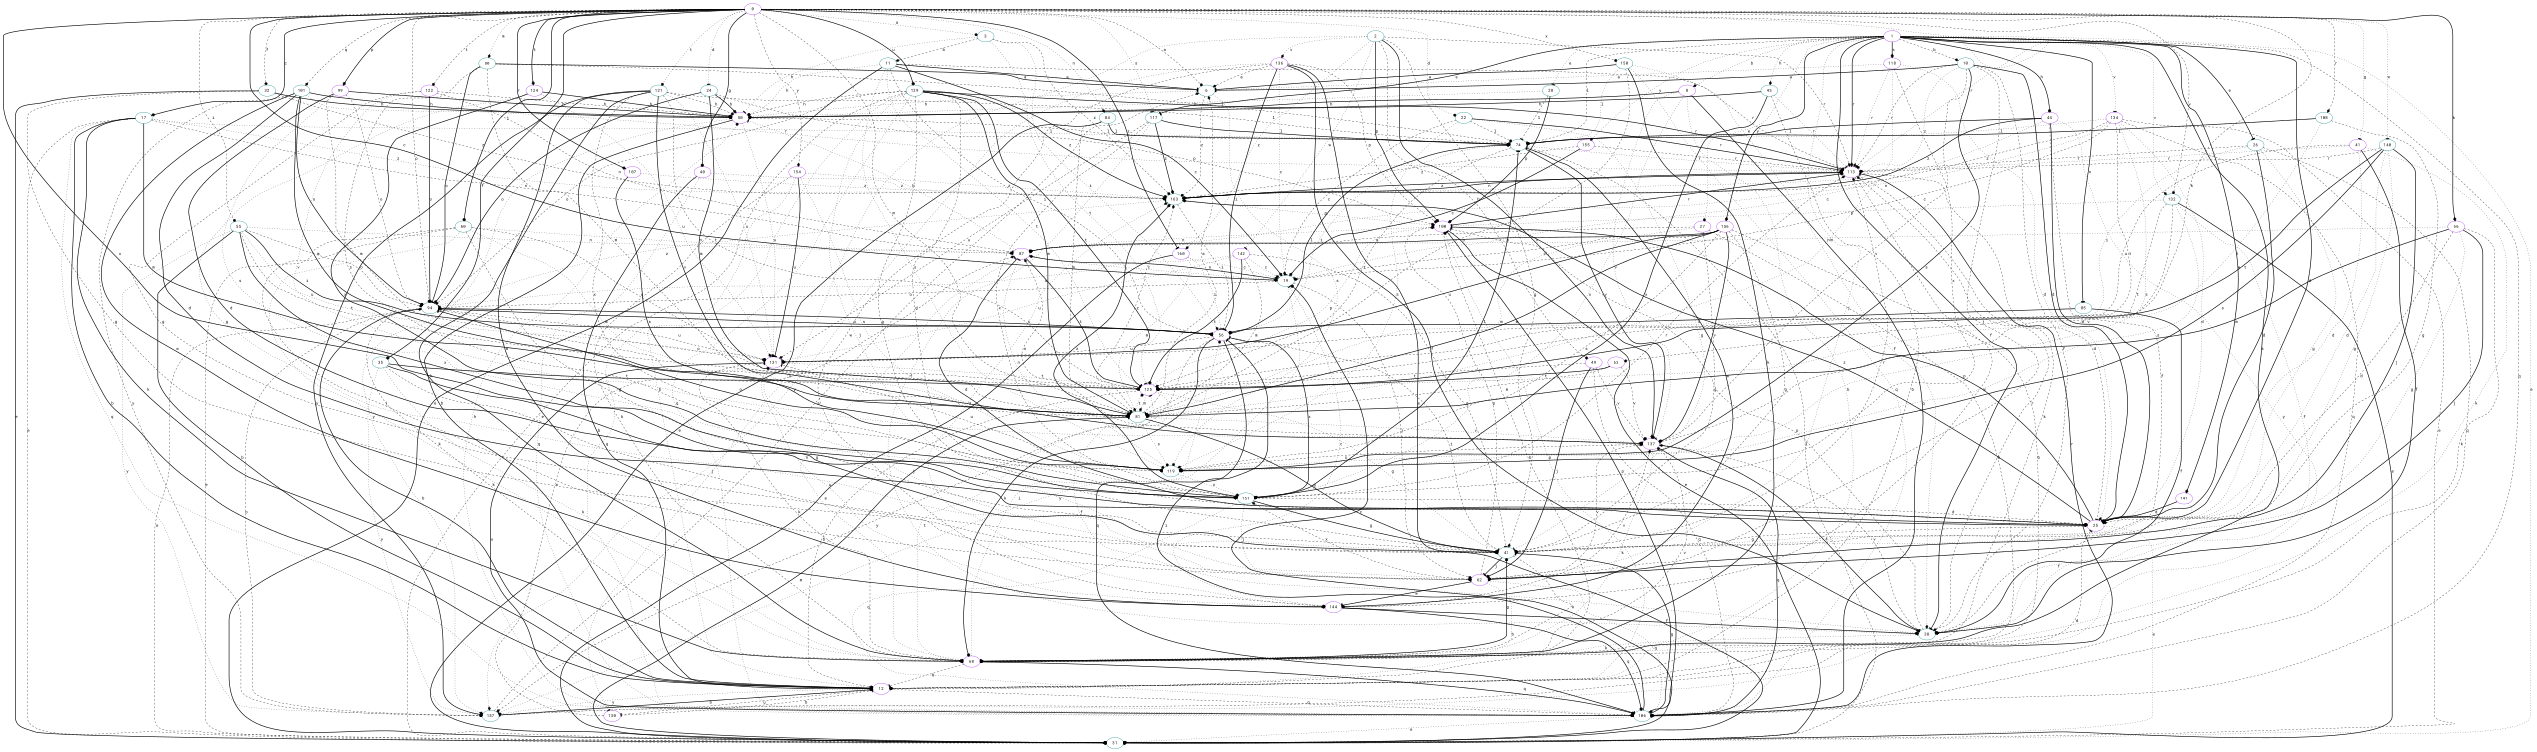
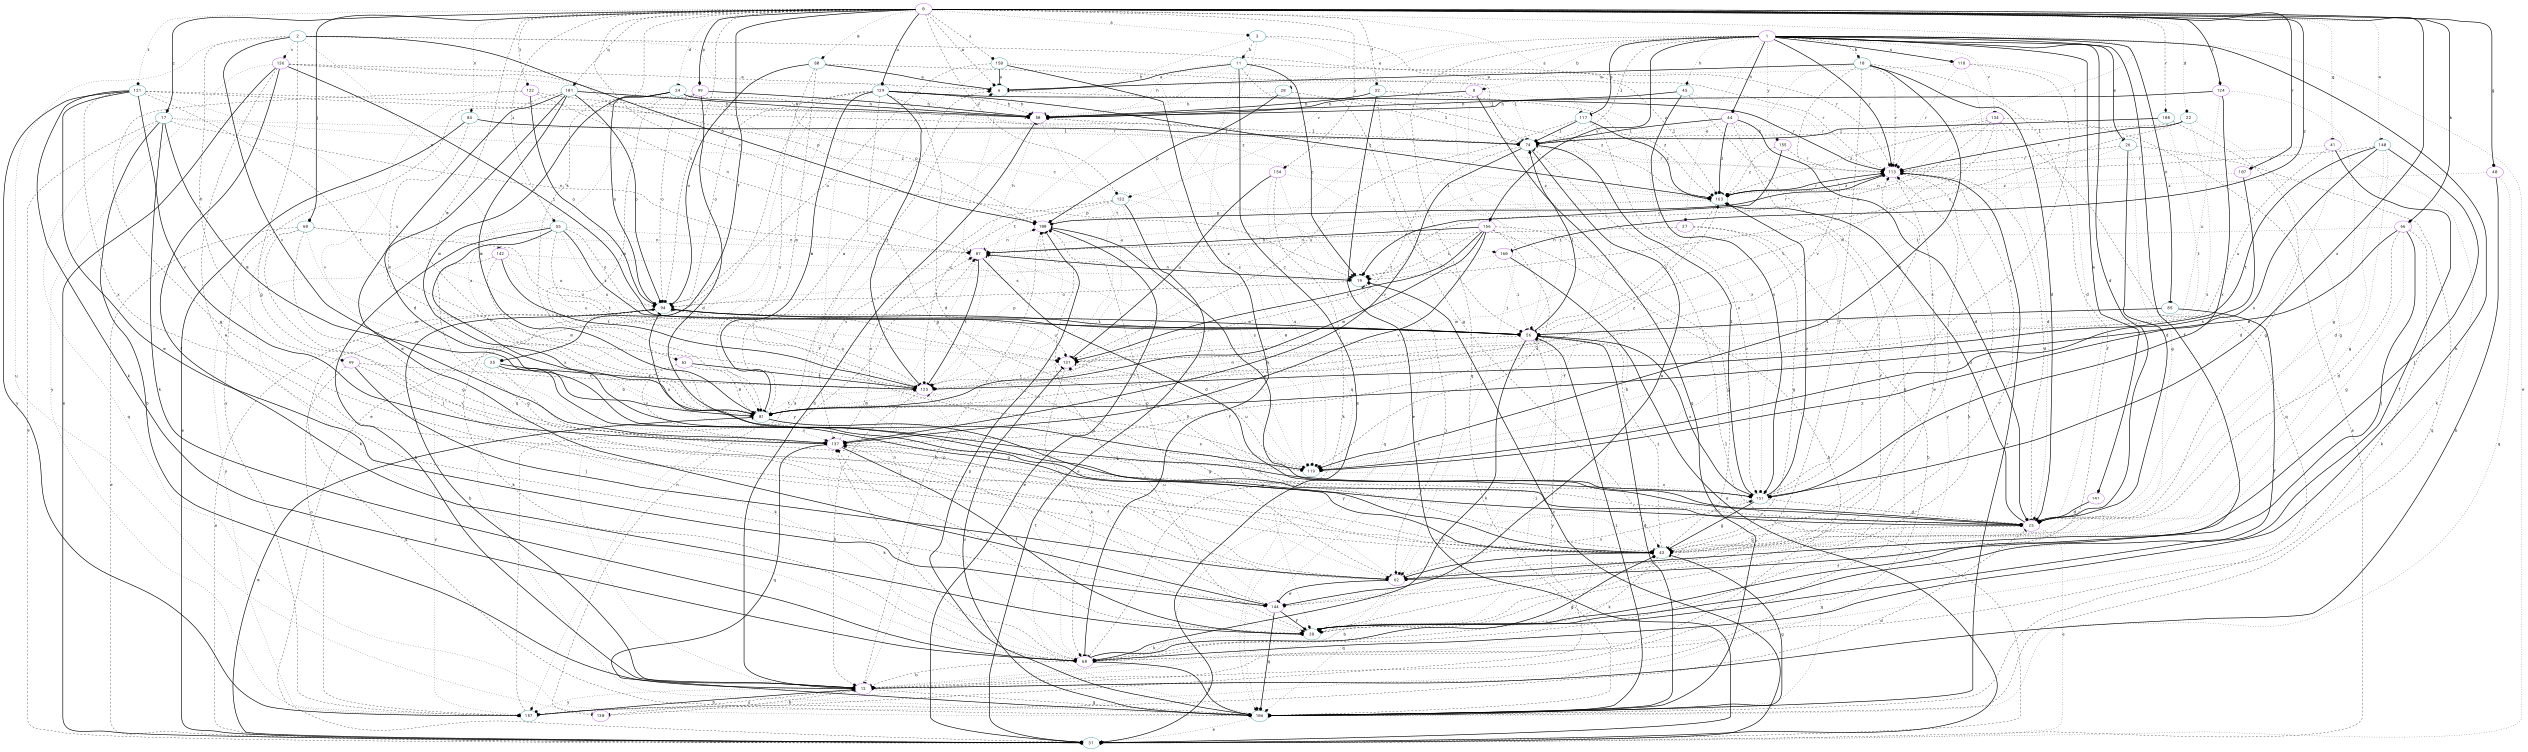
(478, 179) -> (789, 168)
(1432, 253) -> (823, 187)
